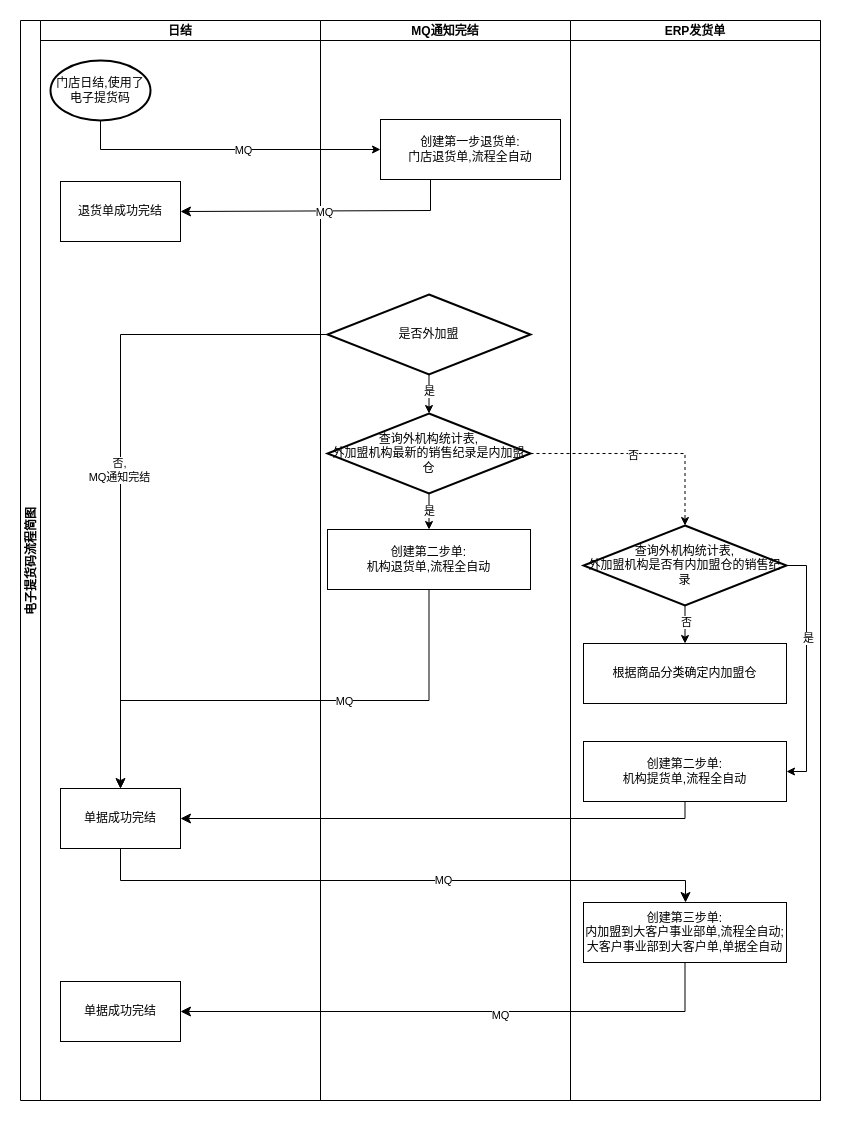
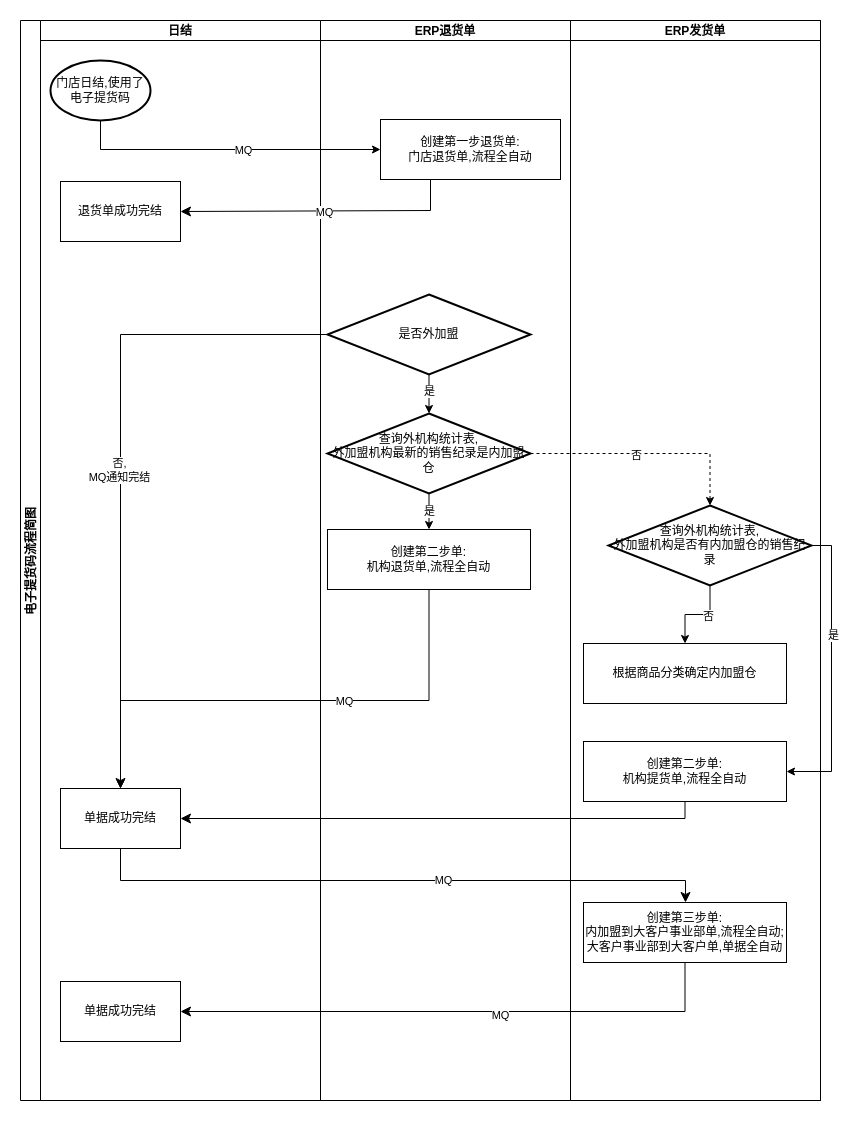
(445, 31) -> (445, 31)
(685, 566) -> (710, 546)
